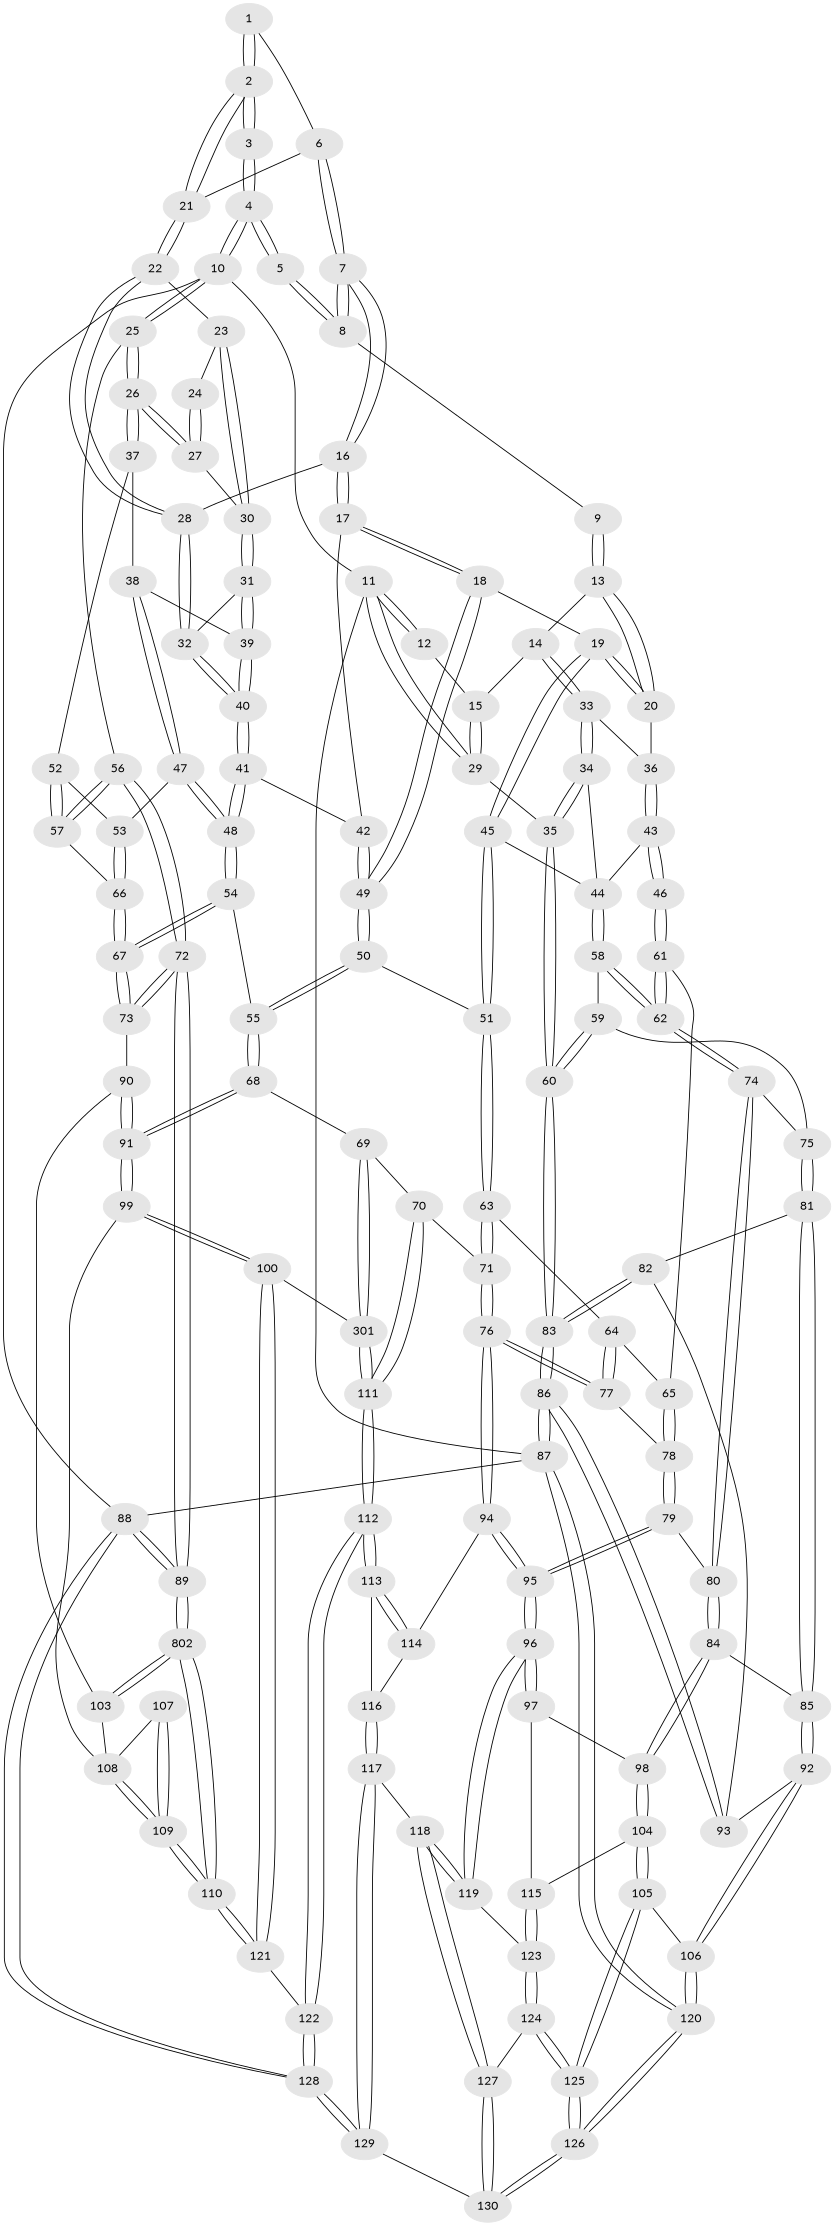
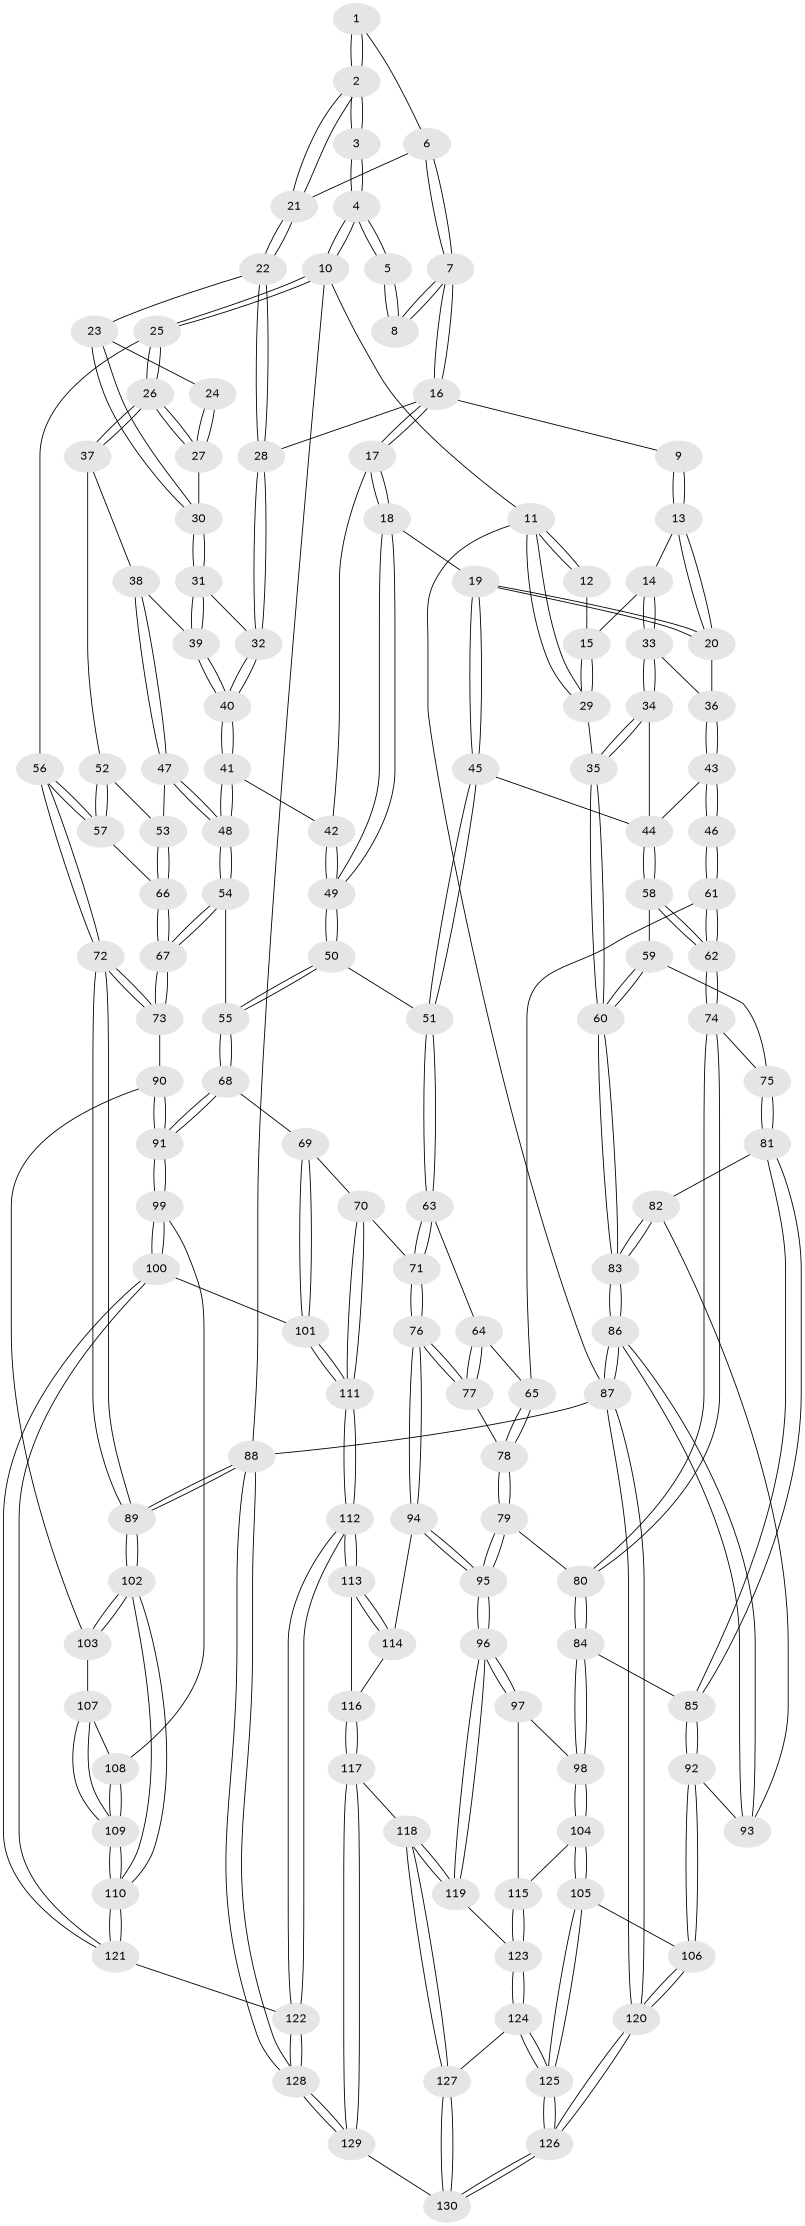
(470, 425) -> (558, 425)
(364, 1332) -> (306, 1332)
(182, 1644) -> (132, 1582)
(104, 1738) -> (88, 1675)
